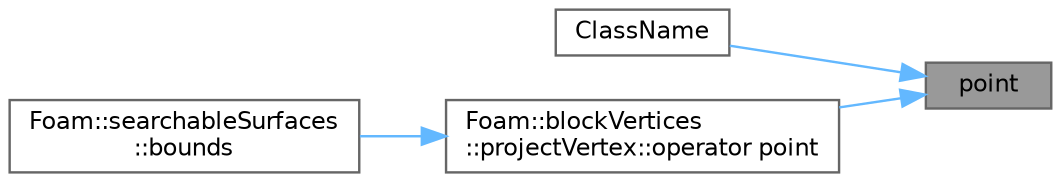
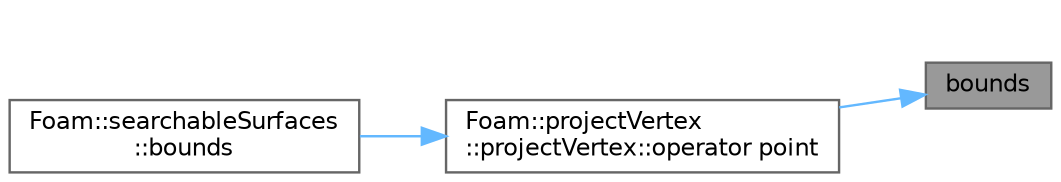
(643, 33) -> none
(989, 86) -> (989, 86)
(643, 136) -> (643, 136)
